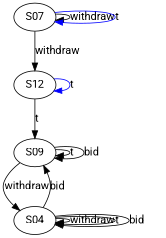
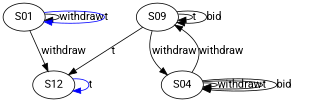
(35, 17) -> (24, 17)
(35, 115) -> (109, 49)
(57, 187) -> (221, 51)
